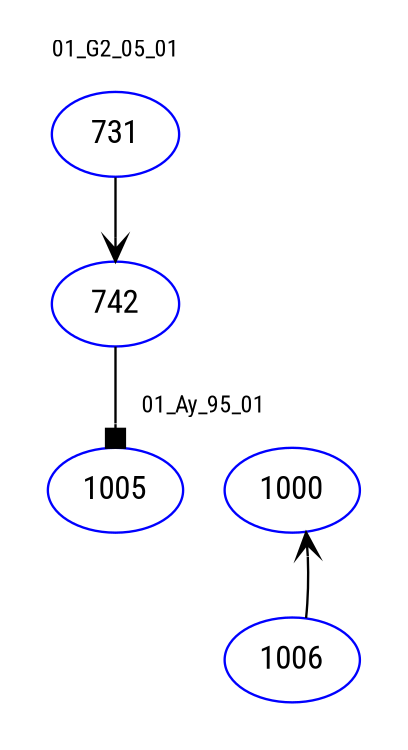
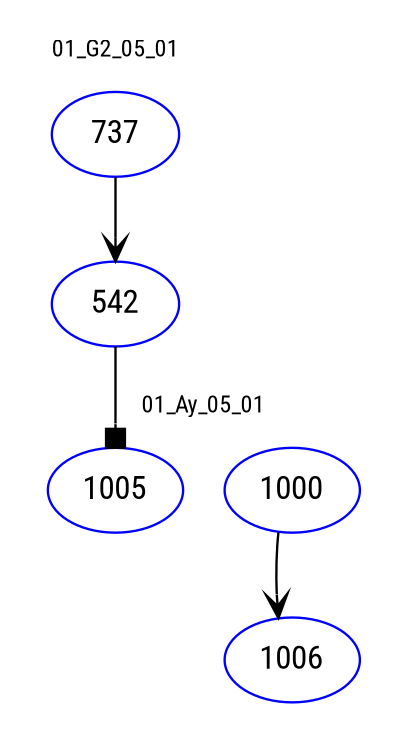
(115, 134) -> (115, 134)
(115, 304) -> (115, 304)
(204, 407) -> (204, 407)
(308, 587) -> (276, 563)
